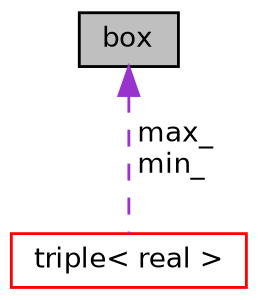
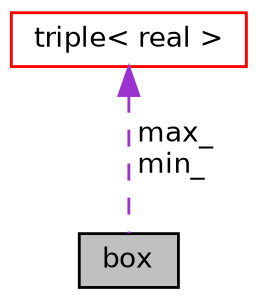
(129, 164) -> (129, 164)
